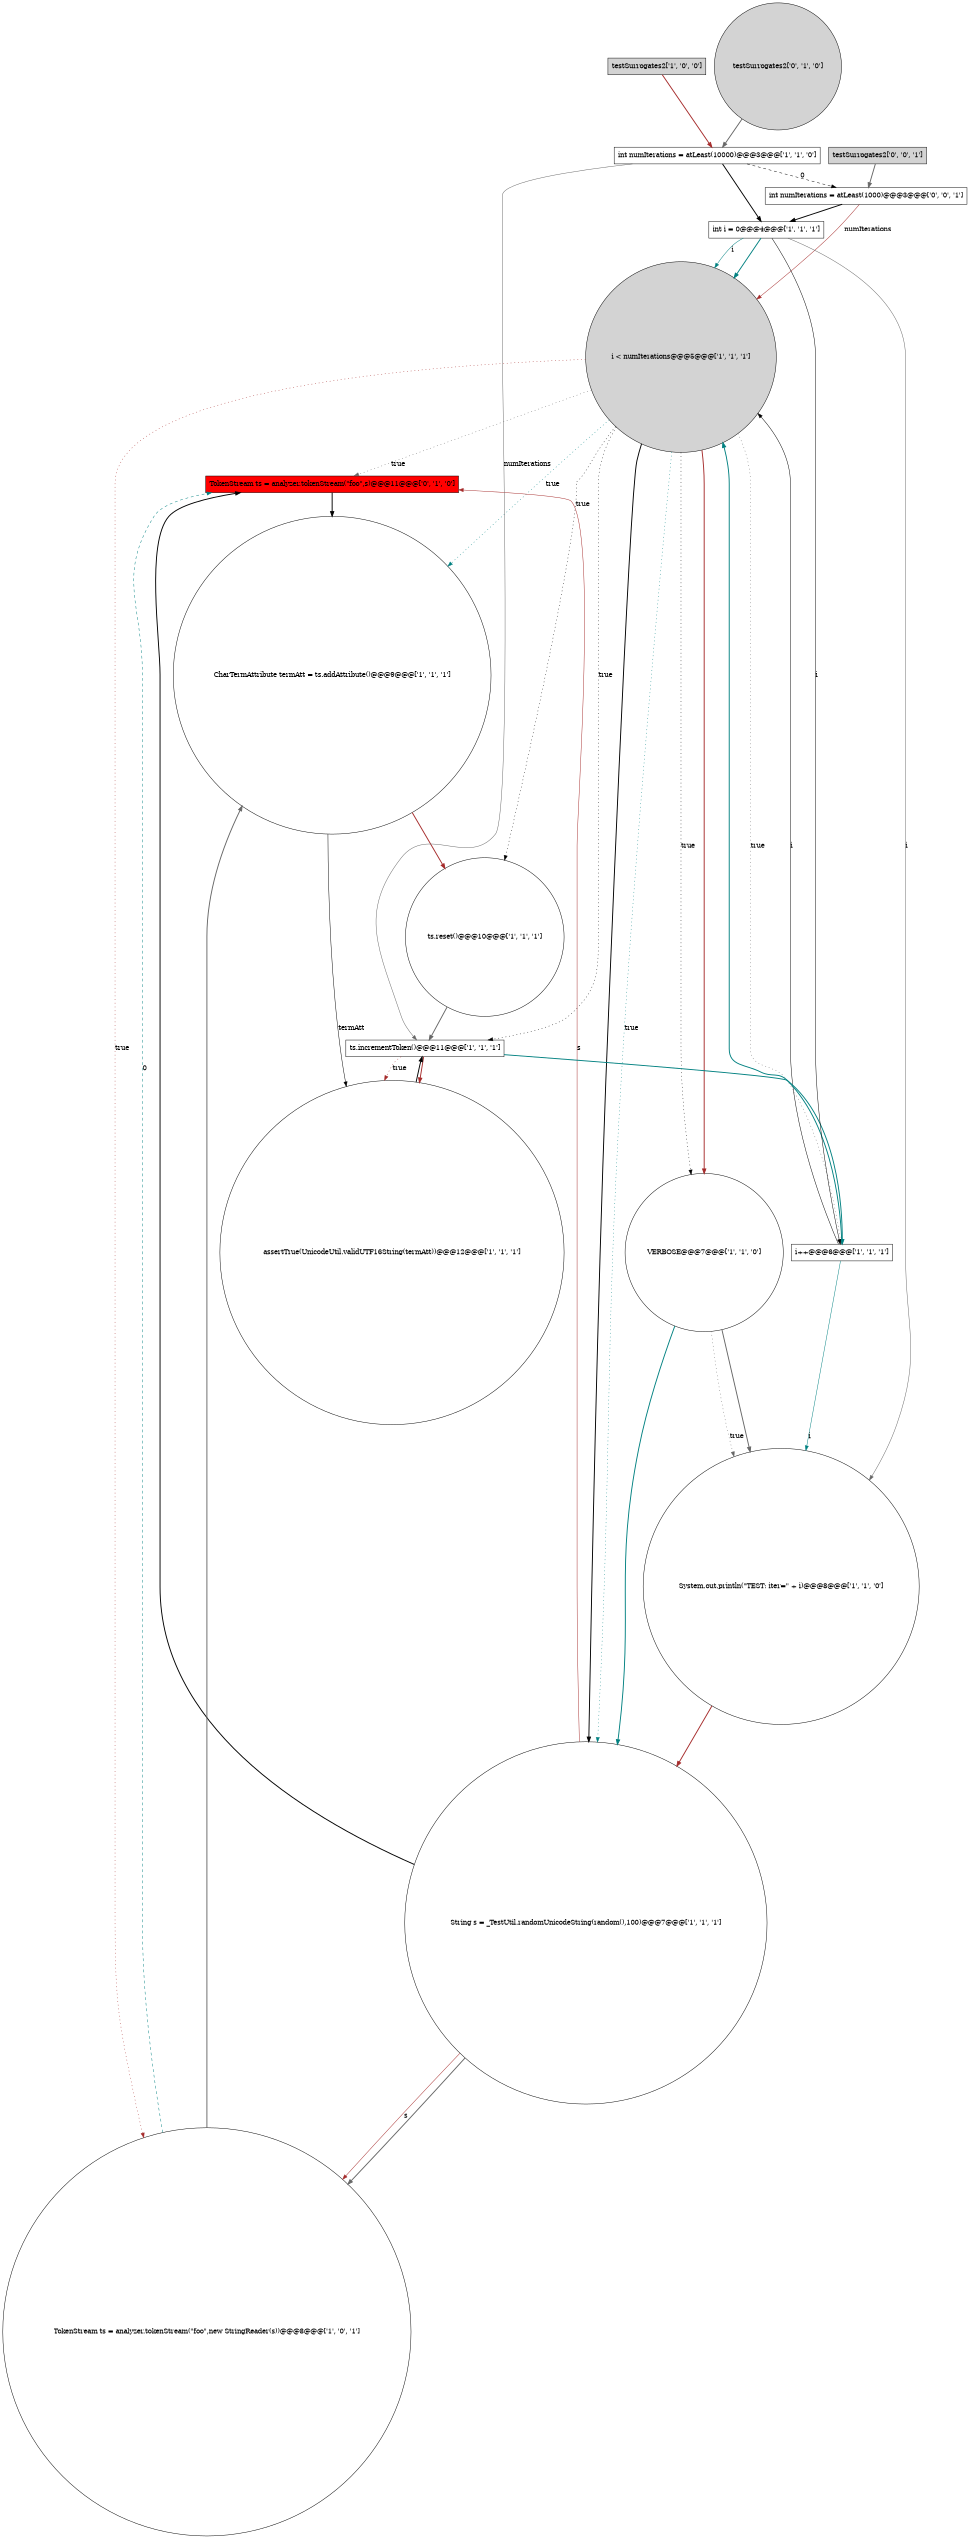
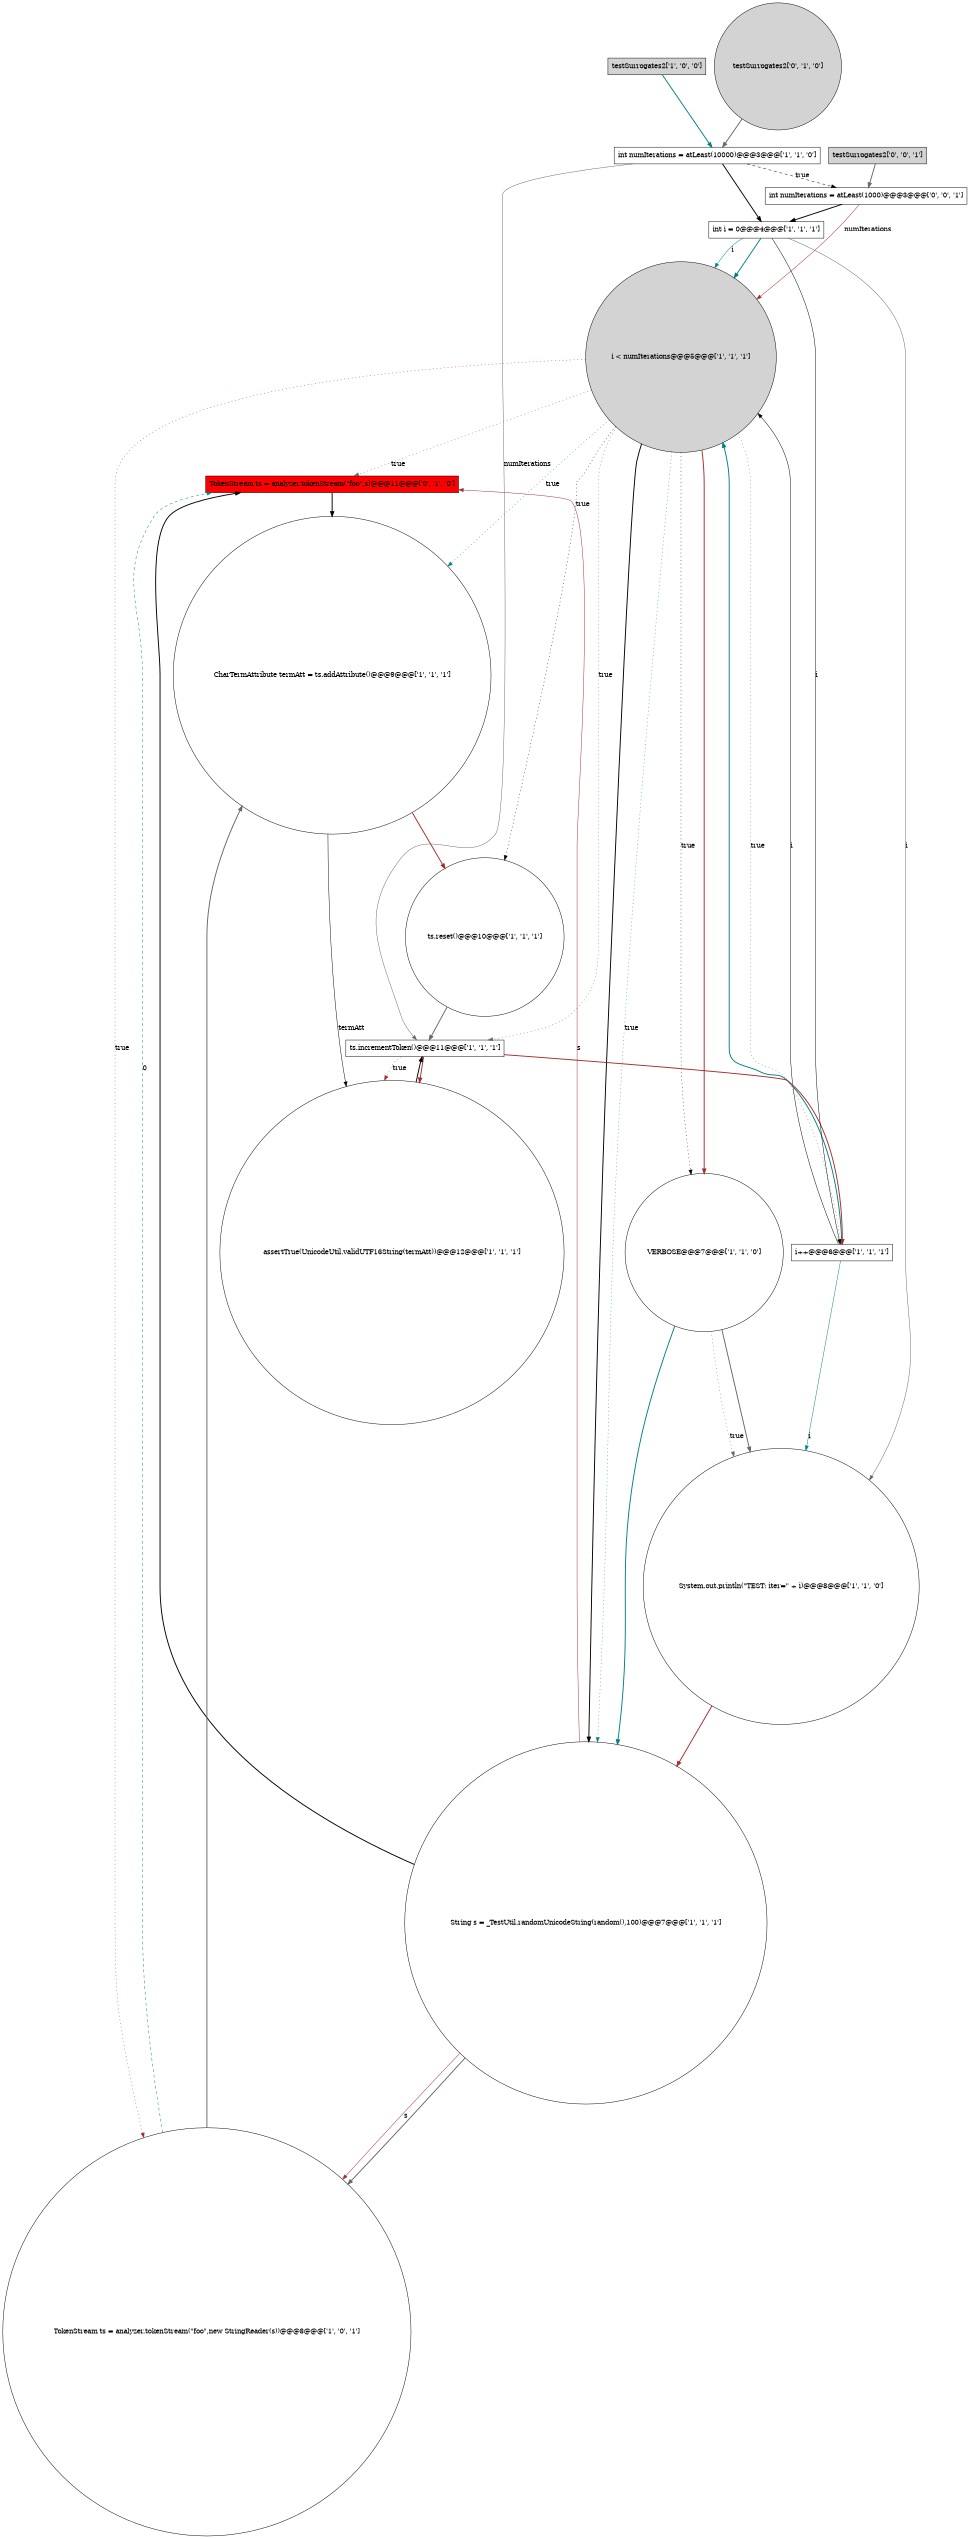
(686, 109) -> (686, 109)
(803, 176) -> (803, 176)
(598, 764) -> (598, 764)
(732, 1073) -> (732, 1073)
